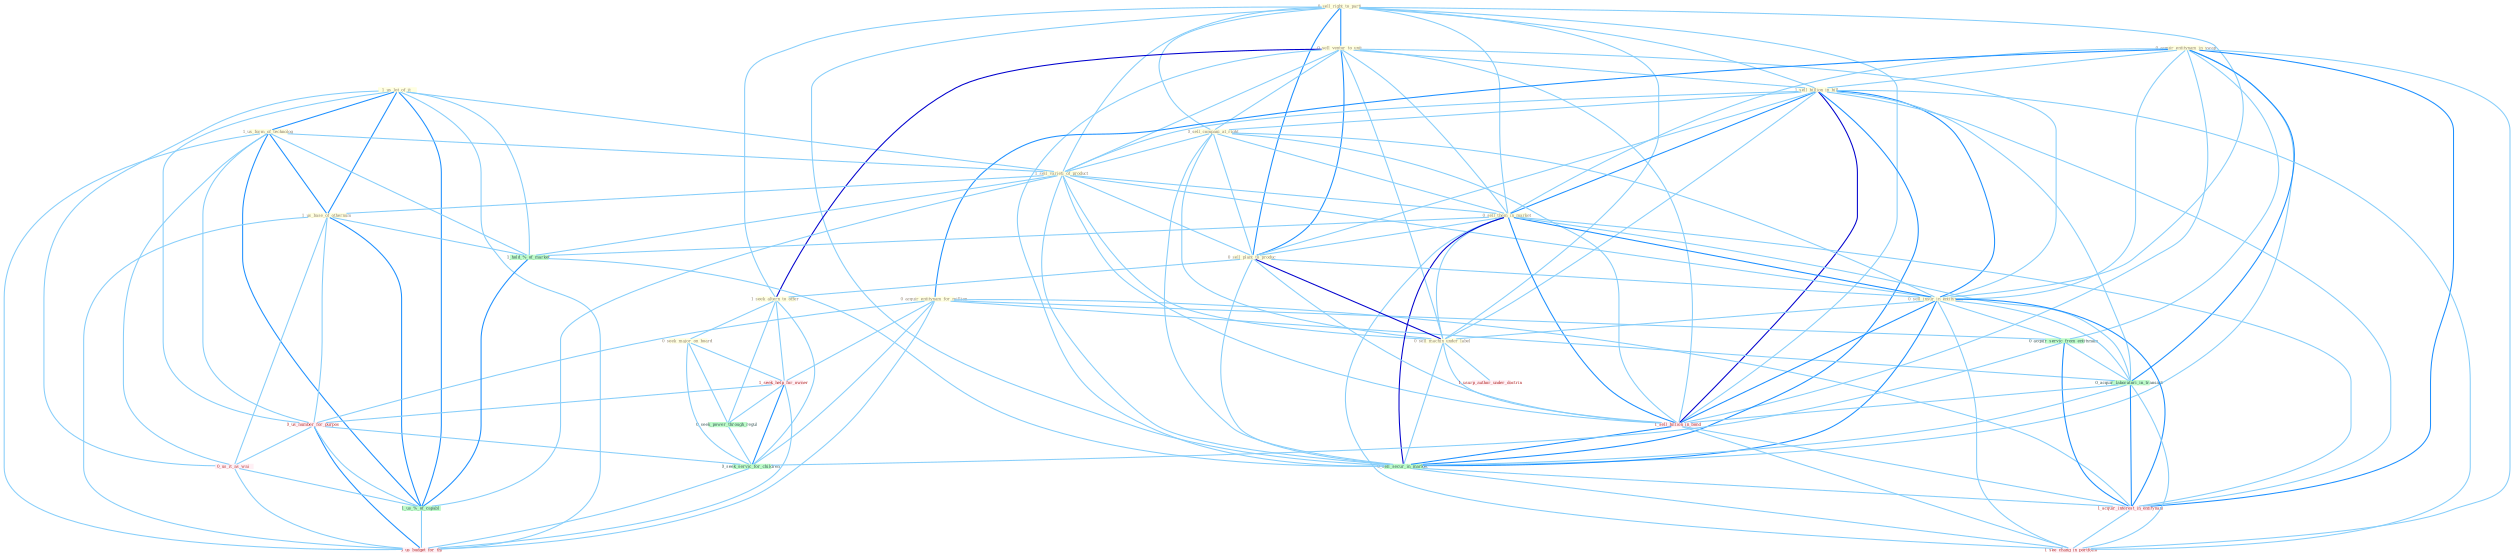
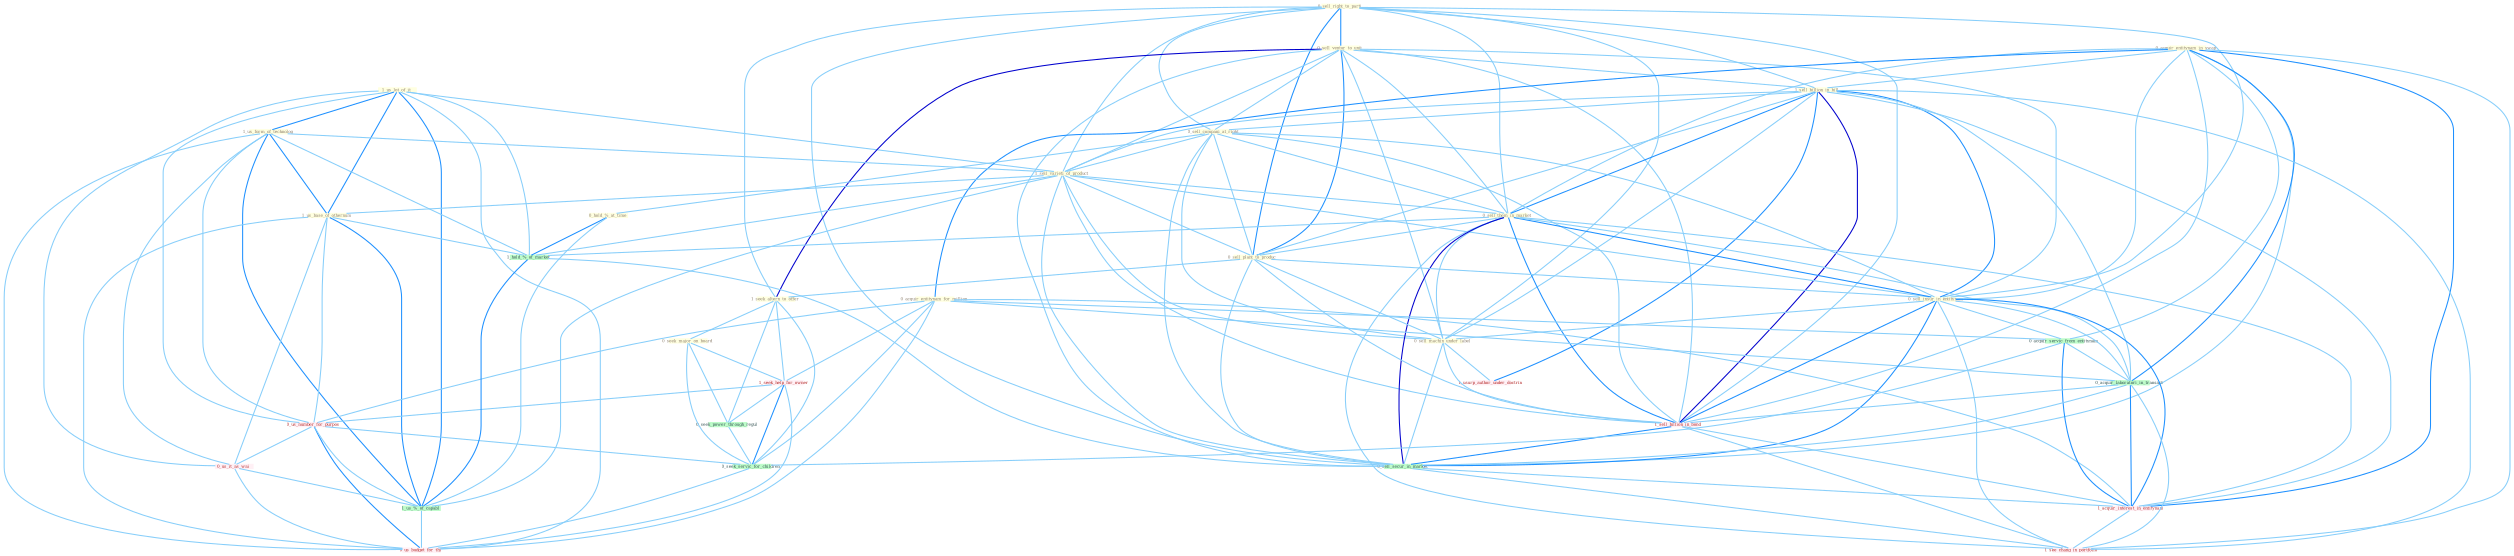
none -> (609, 215)
(1348, 299) -> (1348, 299)
(1794, 388) -> (1666, 293)
(421, 550) -> (421, 550)
